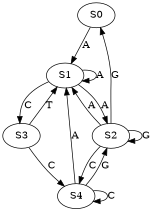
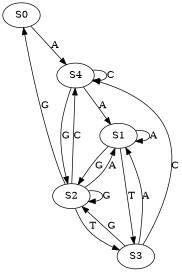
(82, 42) -> (46, 43)
(28, 106) -> (132, 196)
(49, 106) -> (146, 196)
(105, 106) -> (99, 166)
none -> (106, 229)
none -> (90, 232)
